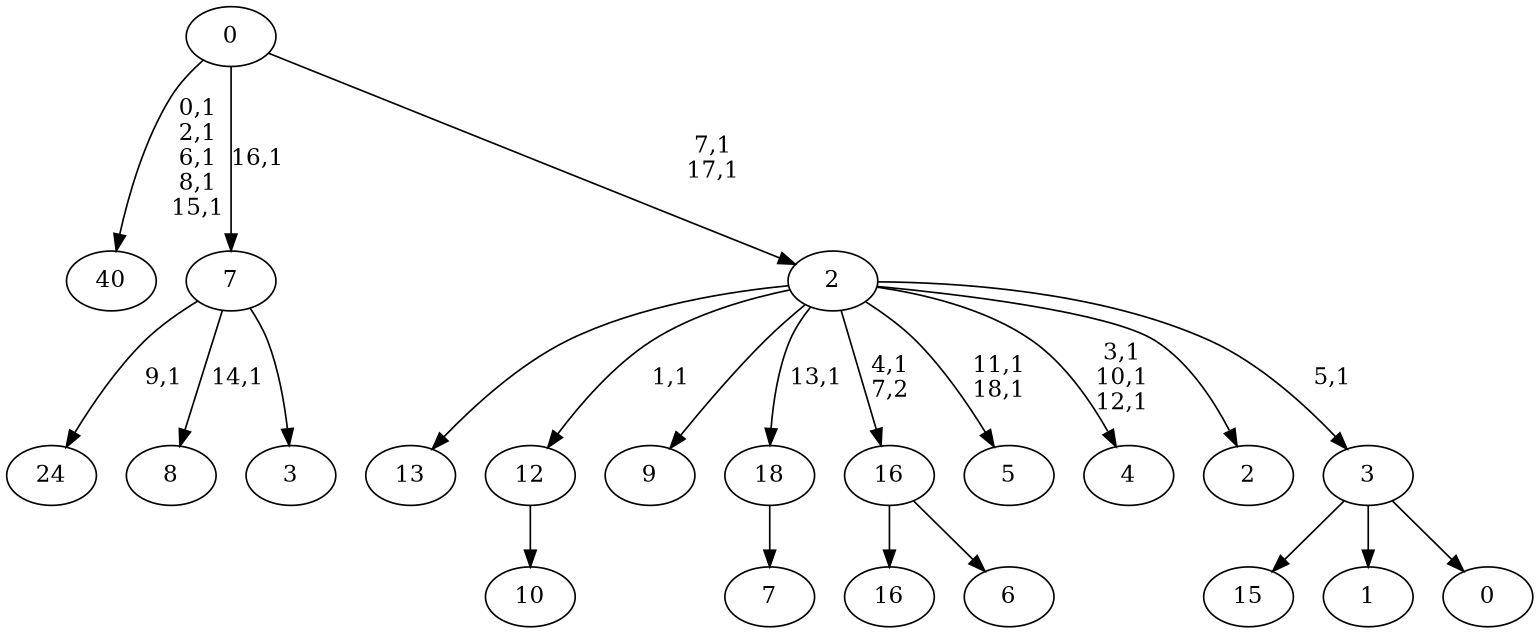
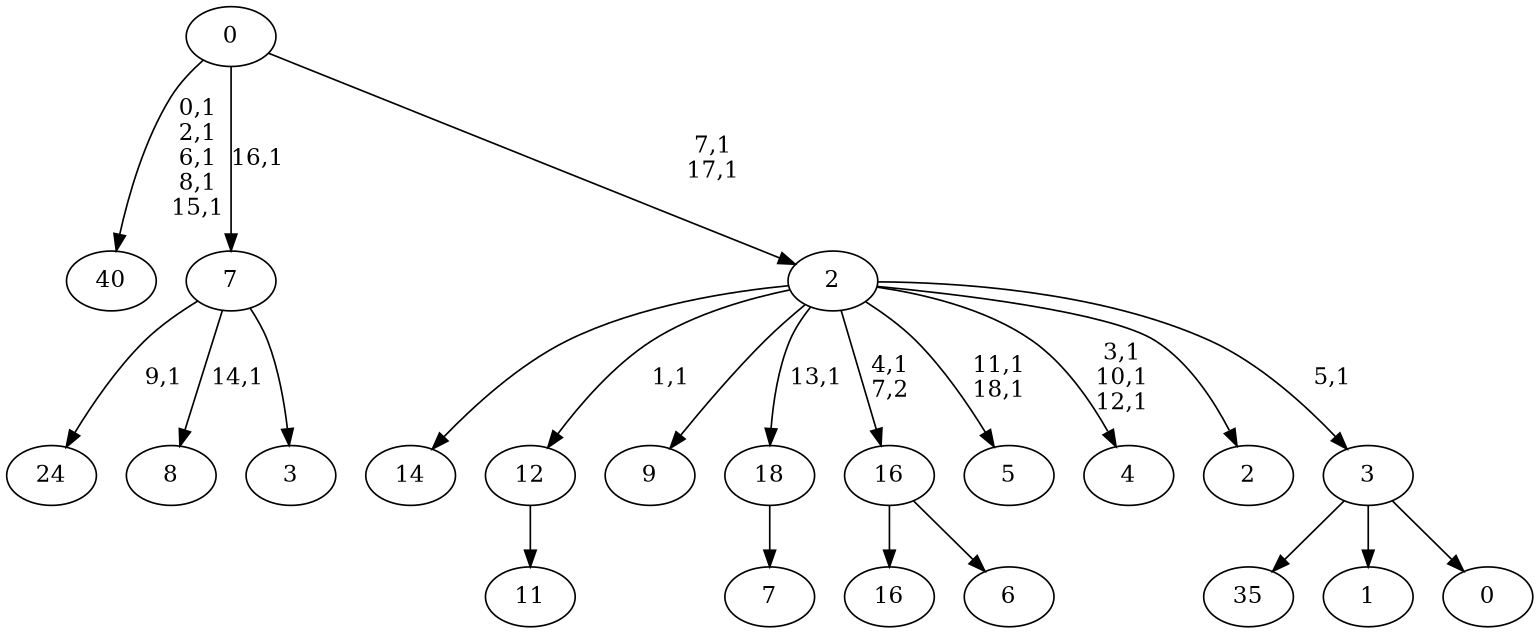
(411, 475) -> (411, 475)
(530, 597) -> (530, 597)
(1249, 597) -> (1249, 597)
